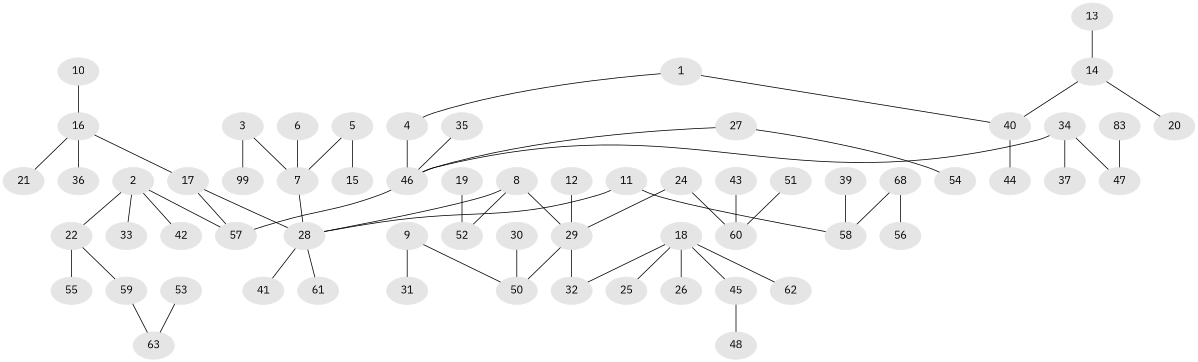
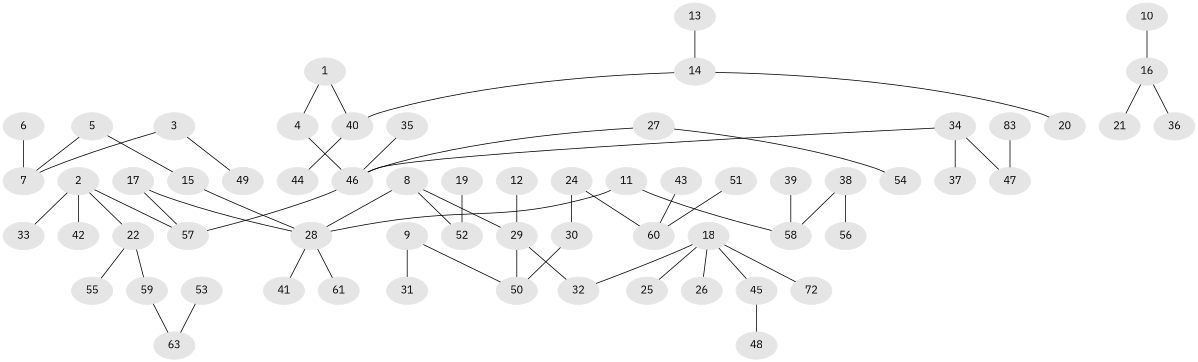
(133, 154) -> none
(243, 181) -> (243, 181)
(900, 181) -> (846, 181)
(301, 208) -> (249, 209)
(626, 209) -> (572, 209)
(791, 291) -> (811, 291)
